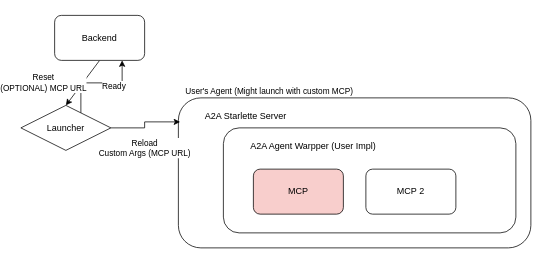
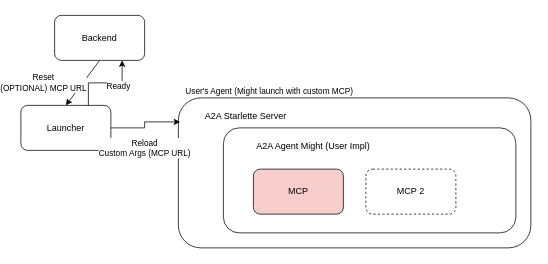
(66, 128) -> (66, 128)
(313, 147) -> (313, 147)
(411, 192) -> (411, 192)
